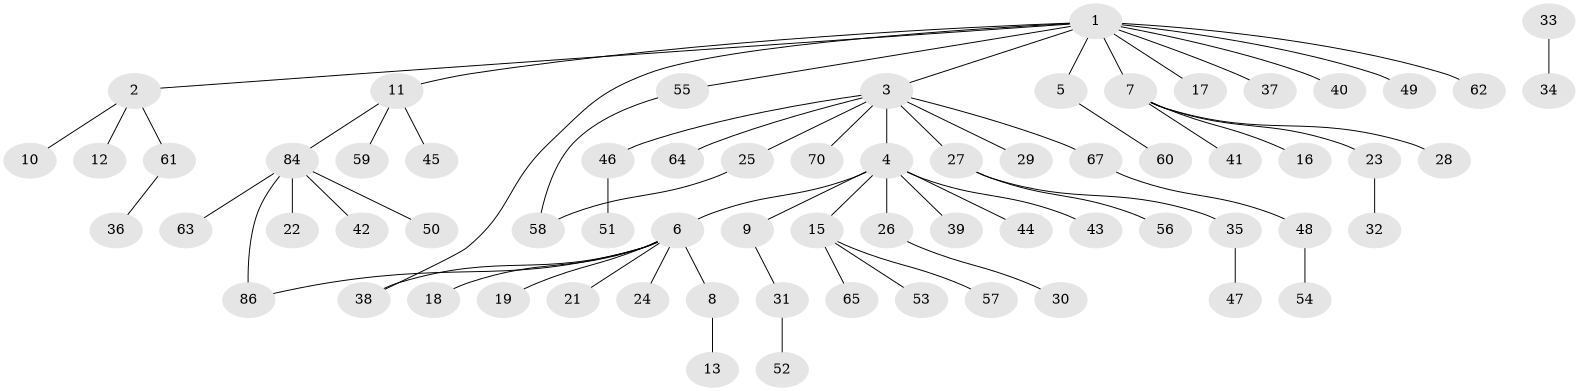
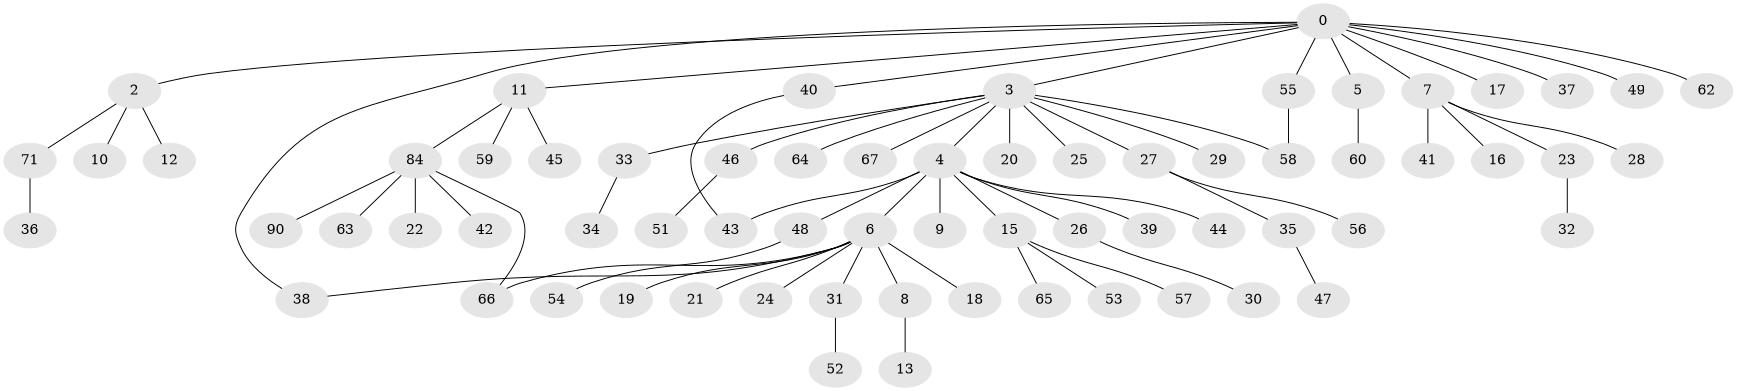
(1096, 21) -> (1323, 21)
none -> (816, 122)
none -> (703, 134)
(169, 161) -> (30, 161)
(817, 161) -> (1010, 161)
(643, 196) -> (1153, 116)
(1200, 196) -> (870, 196)
(432, 230) -> (276, 230)
(765, 265) -> (853, 265)
(249, 300) -> (487, 300)
